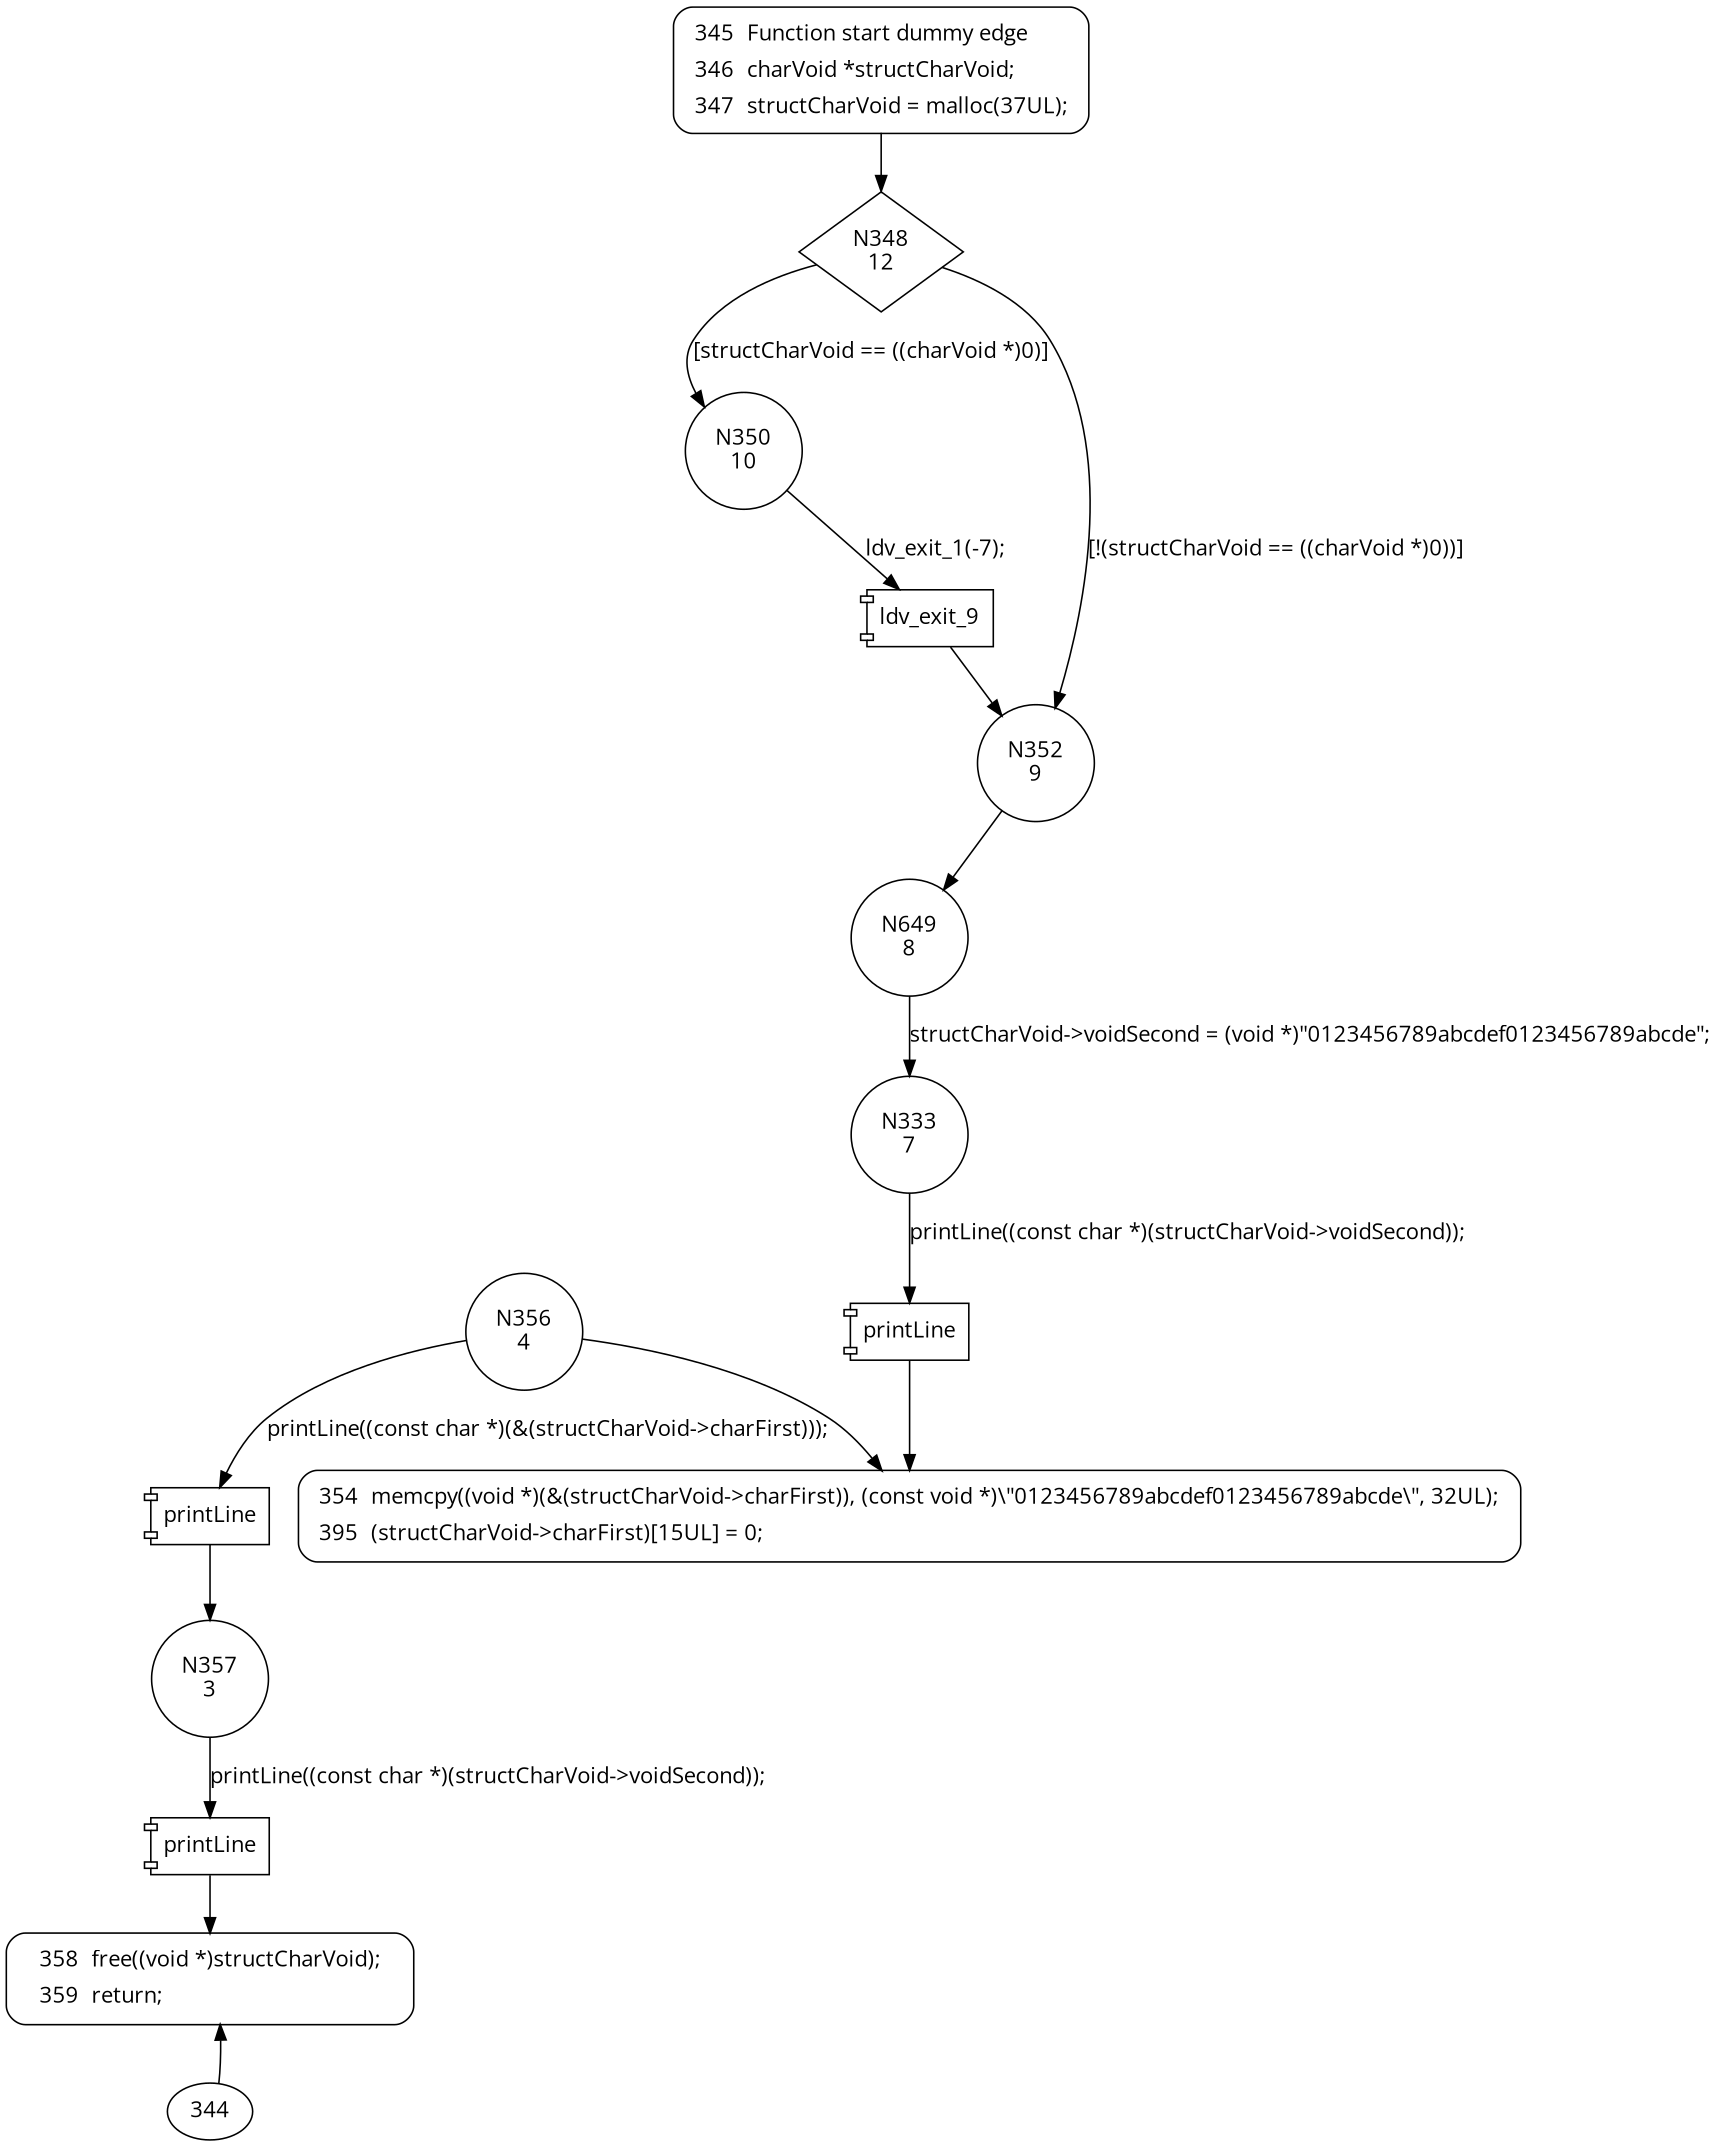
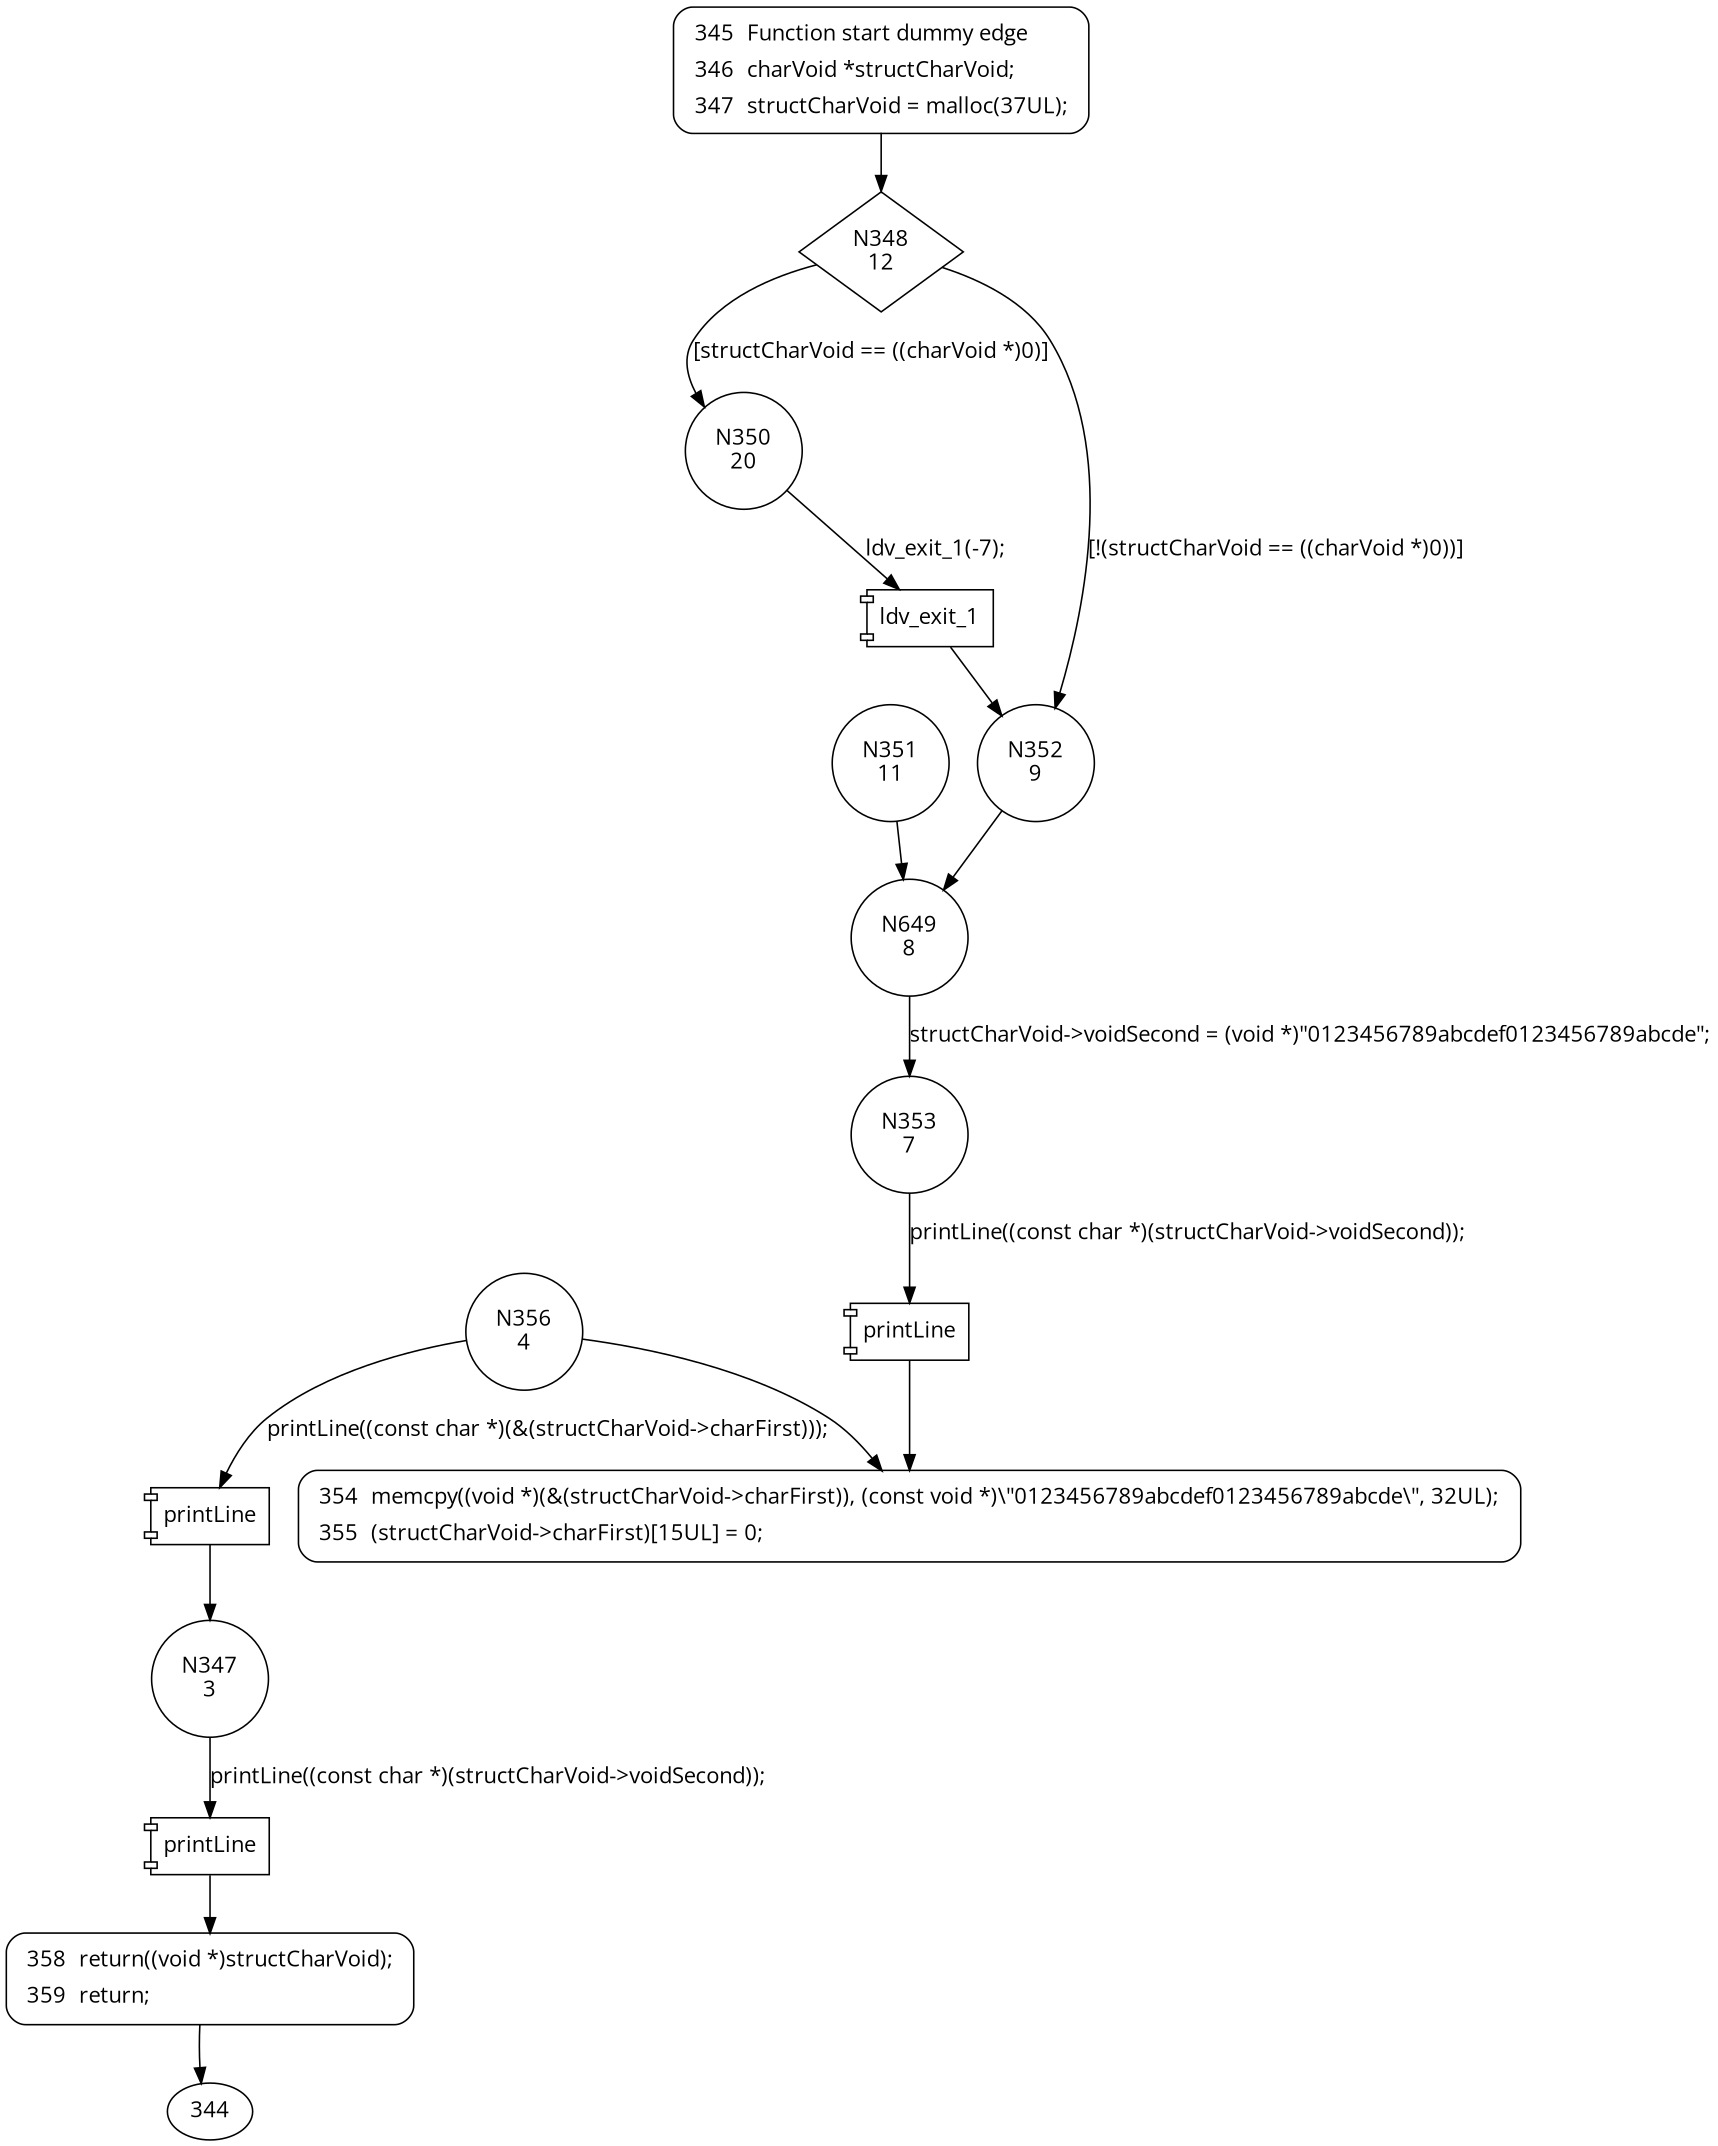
(744, 451) -> (744, 451)
(930, 618) -> (930, 618)
none -> (891, 763)
(910, 1135) -> (910, 1135)
(339, 1534) -> (339, 1534)
(210, 1679) -> (210, 1679)
(237, 1960) -> (236, 1960)
(220, 2062) -> (199, 2046)
